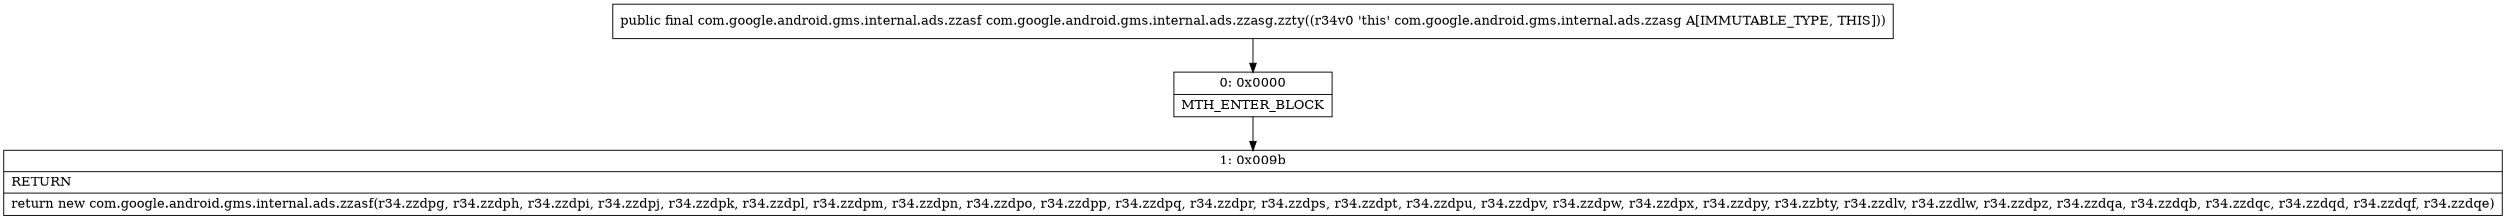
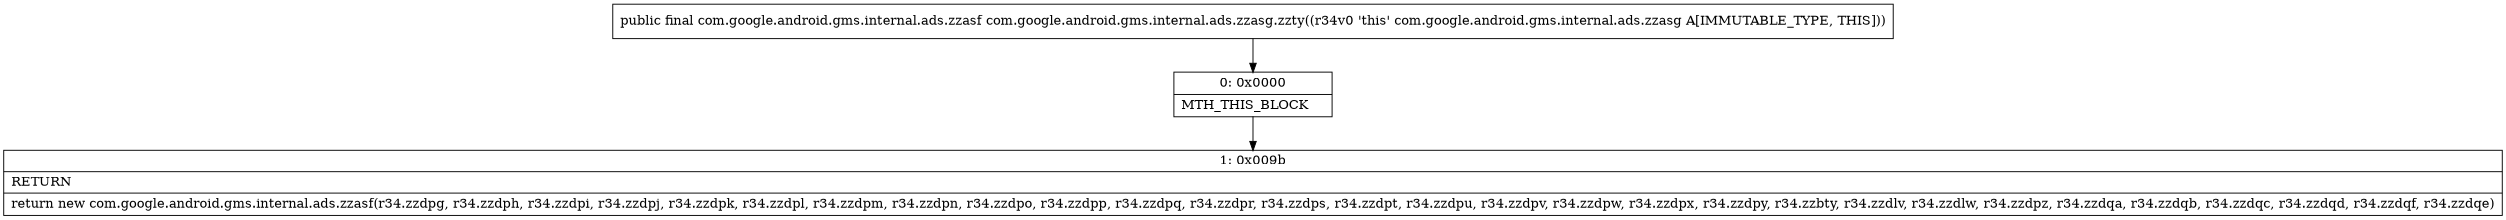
(1253, 105) -> (1245, 105)
